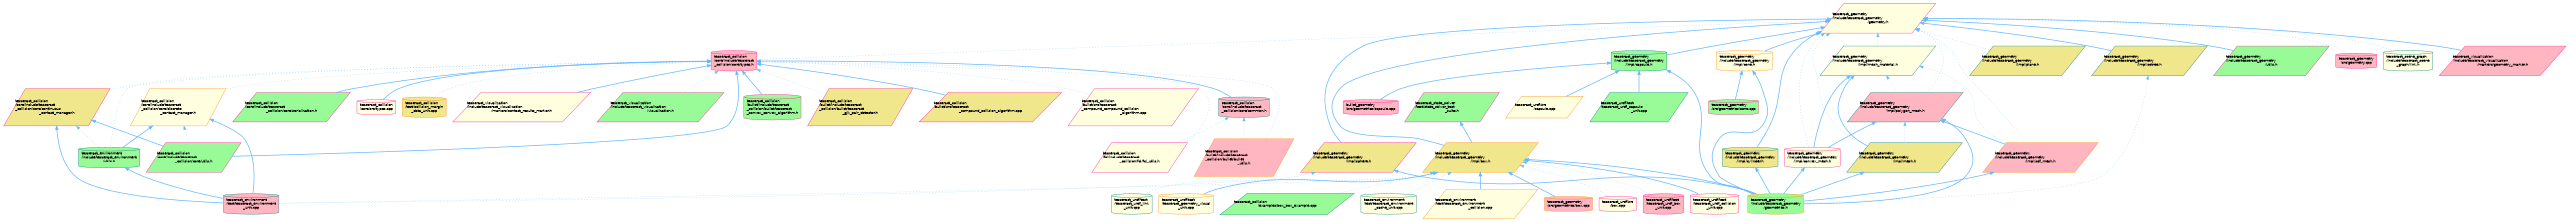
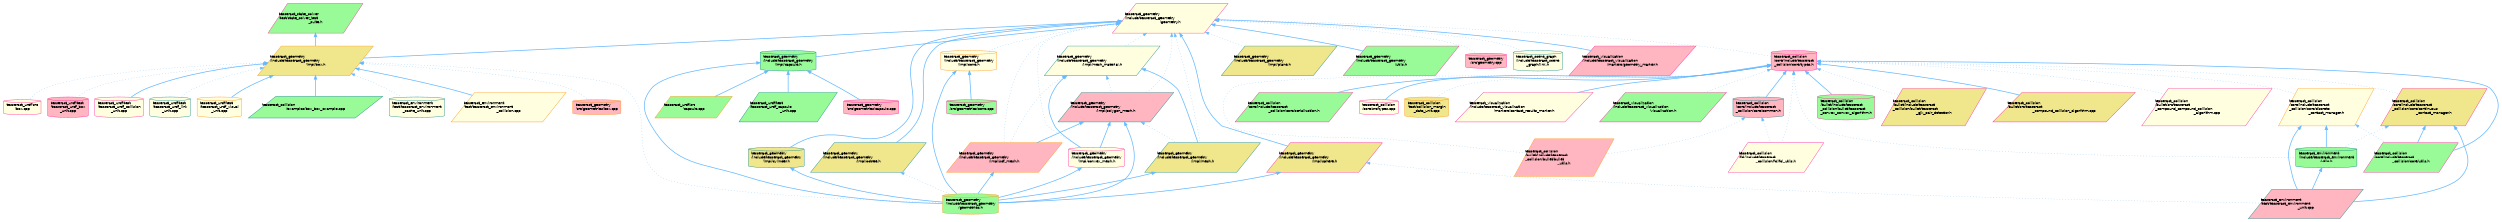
(1791, 42) -> (1052, 34)
(1371, 107) -> (871, 107)
(1544, 107) -> (694, 107)
(1643, 170) -> (642, 144)
(1385, 184) -> (315, 88)
(1533, 185) -> (478, 73)
(857, 193) -> none
(251, 204) -> (2306, 204)
(1186, 204) -> (219, 107)
